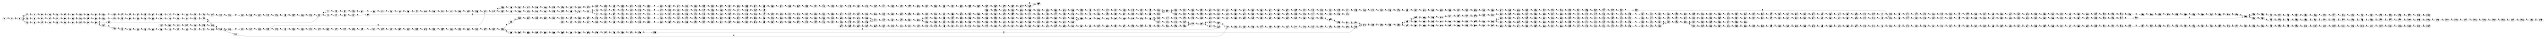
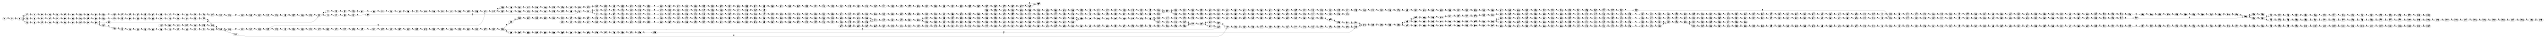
(2266, 15) -> (2266, 17)
